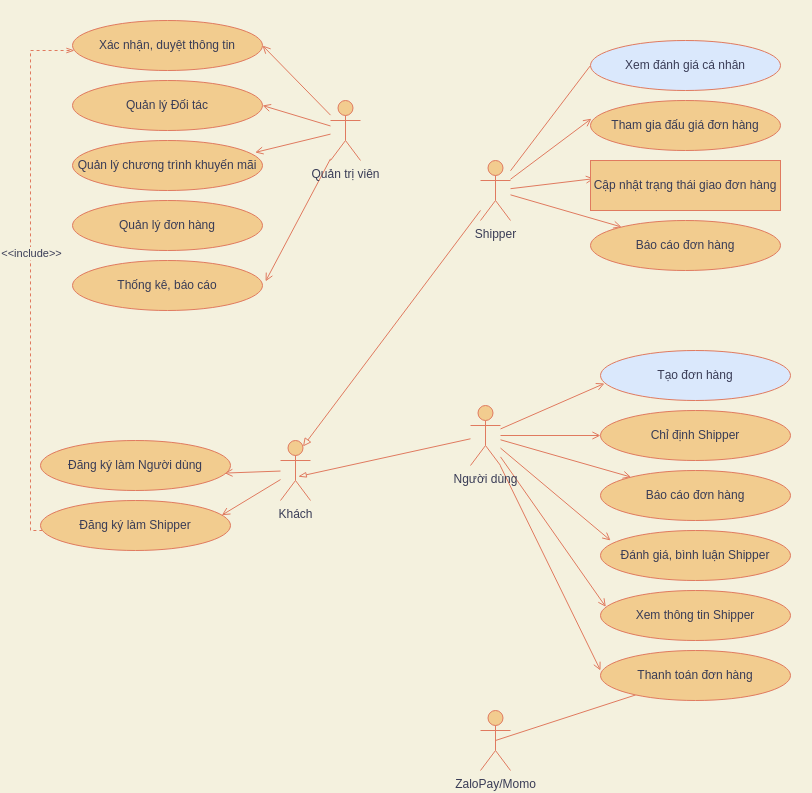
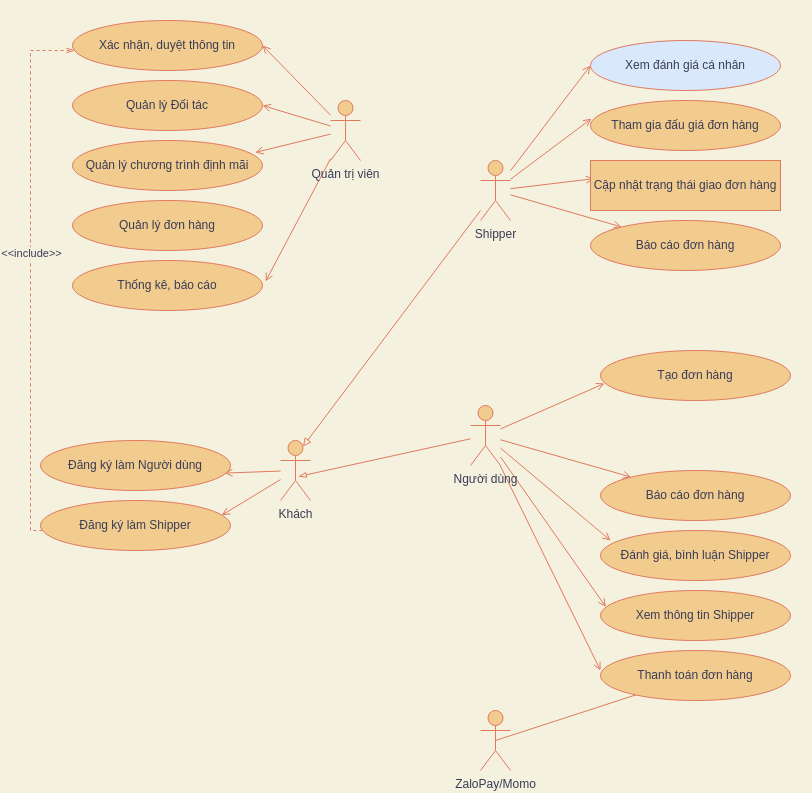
(588, 69) -> (587, 70)
(168, 166) -> (168, 166)
(696, 376) -> (696, 376)
(549, 436) -> none
(696, 436) -> none
